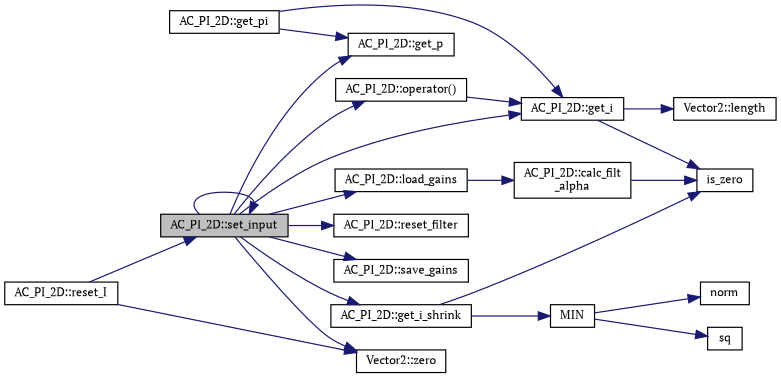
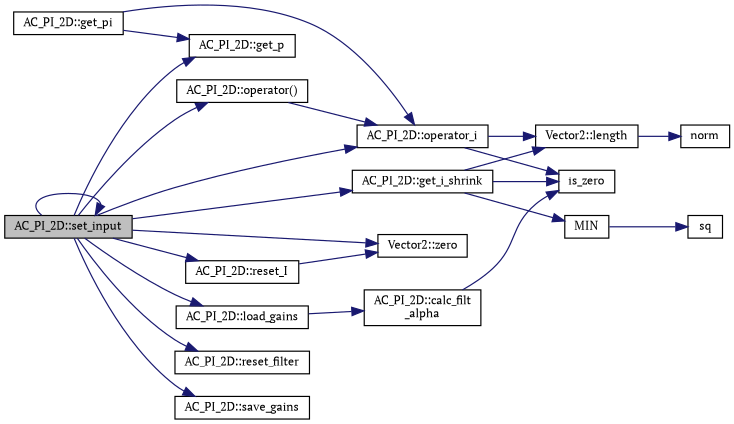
(573, 109) -> (423, 136)
none -> (490, 163)
(137, 262) -> (150, 248)
(641, 306) -> (654, 136)
